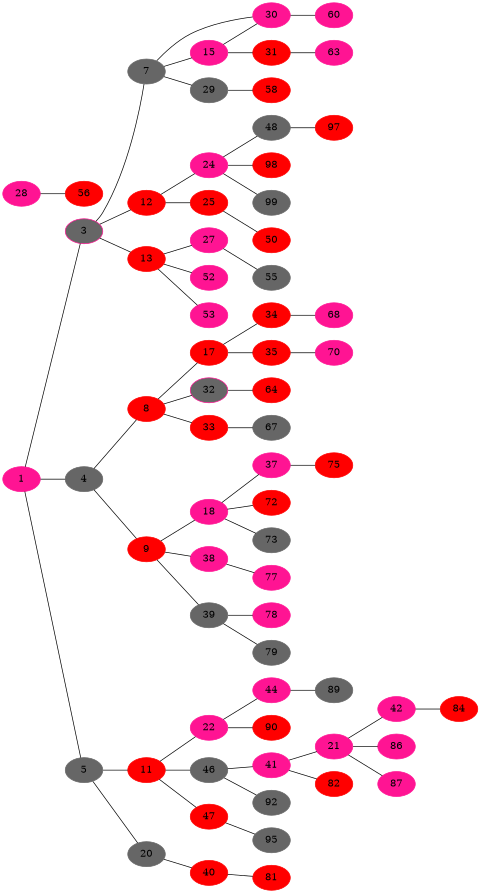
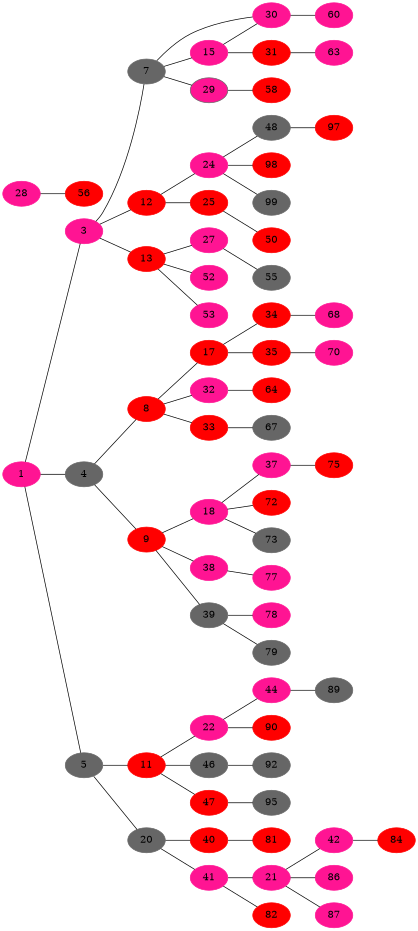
(209, 90) -> (209, 90)
(84, 231) -> (84, 231)
(209, 390) -> (209, 390)
(240, 768) -> (178, 859)
